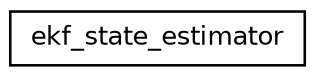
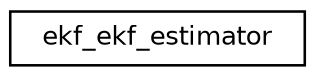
(158, 38) -> (158, 38)
